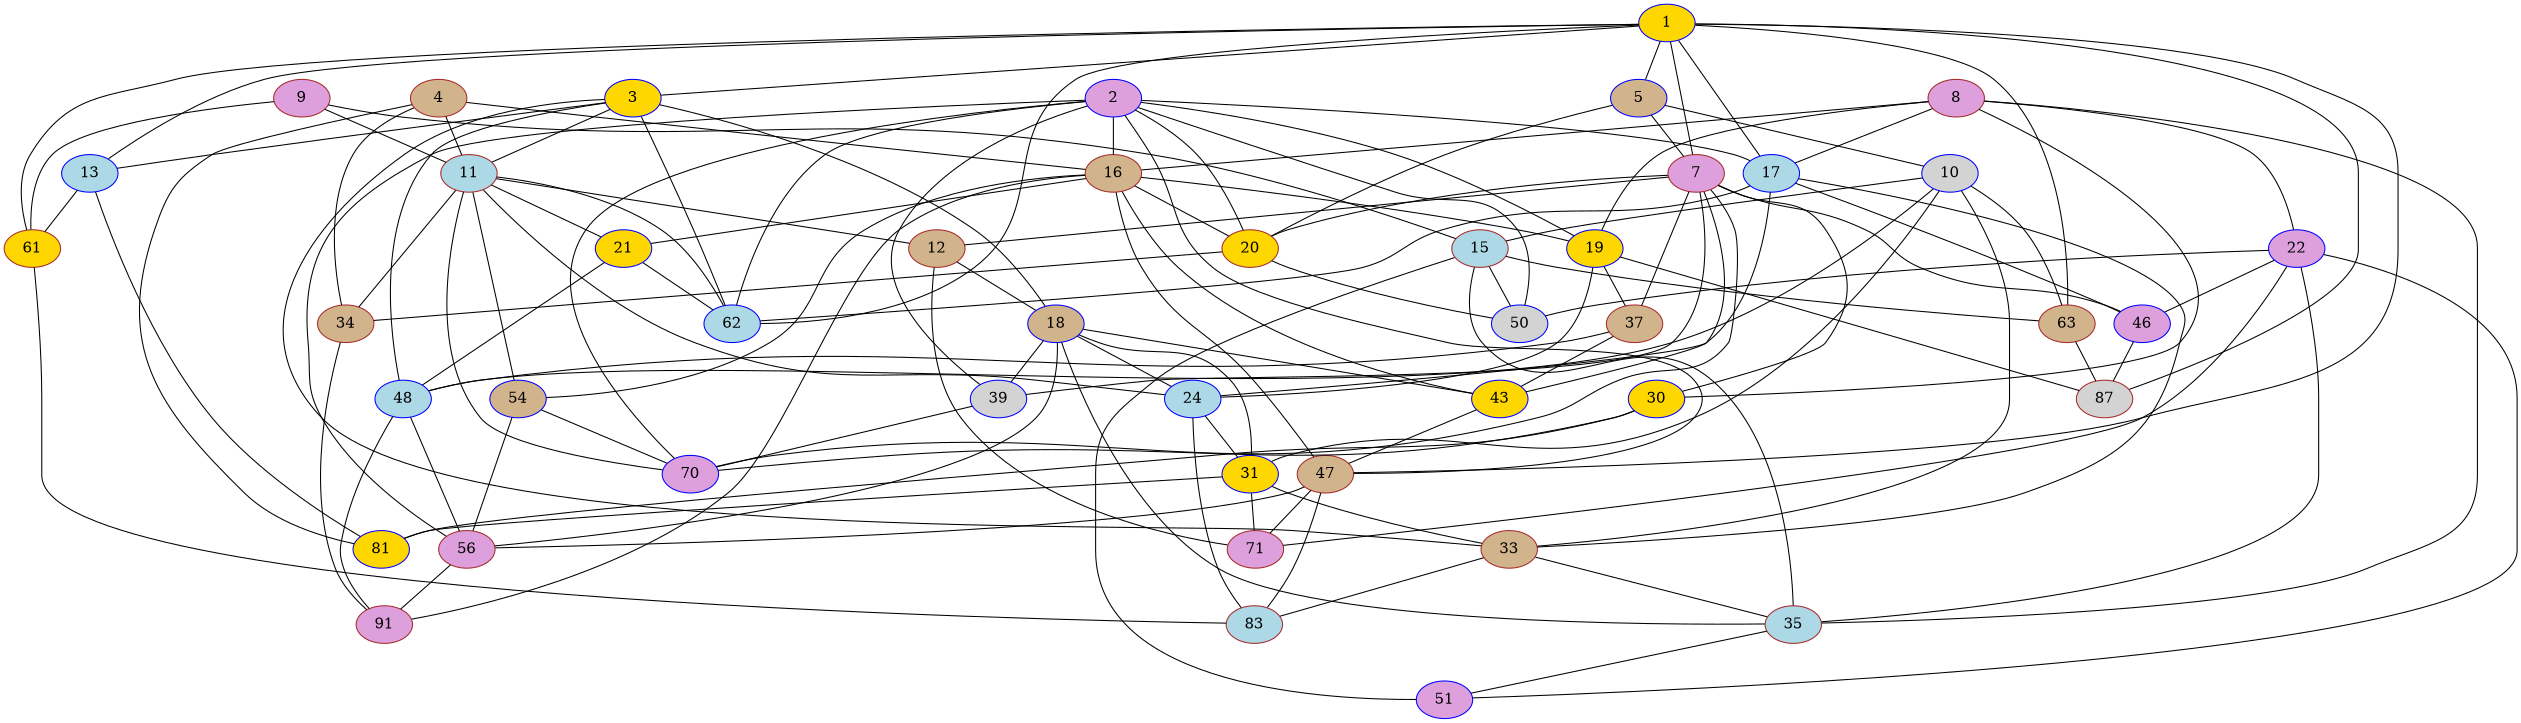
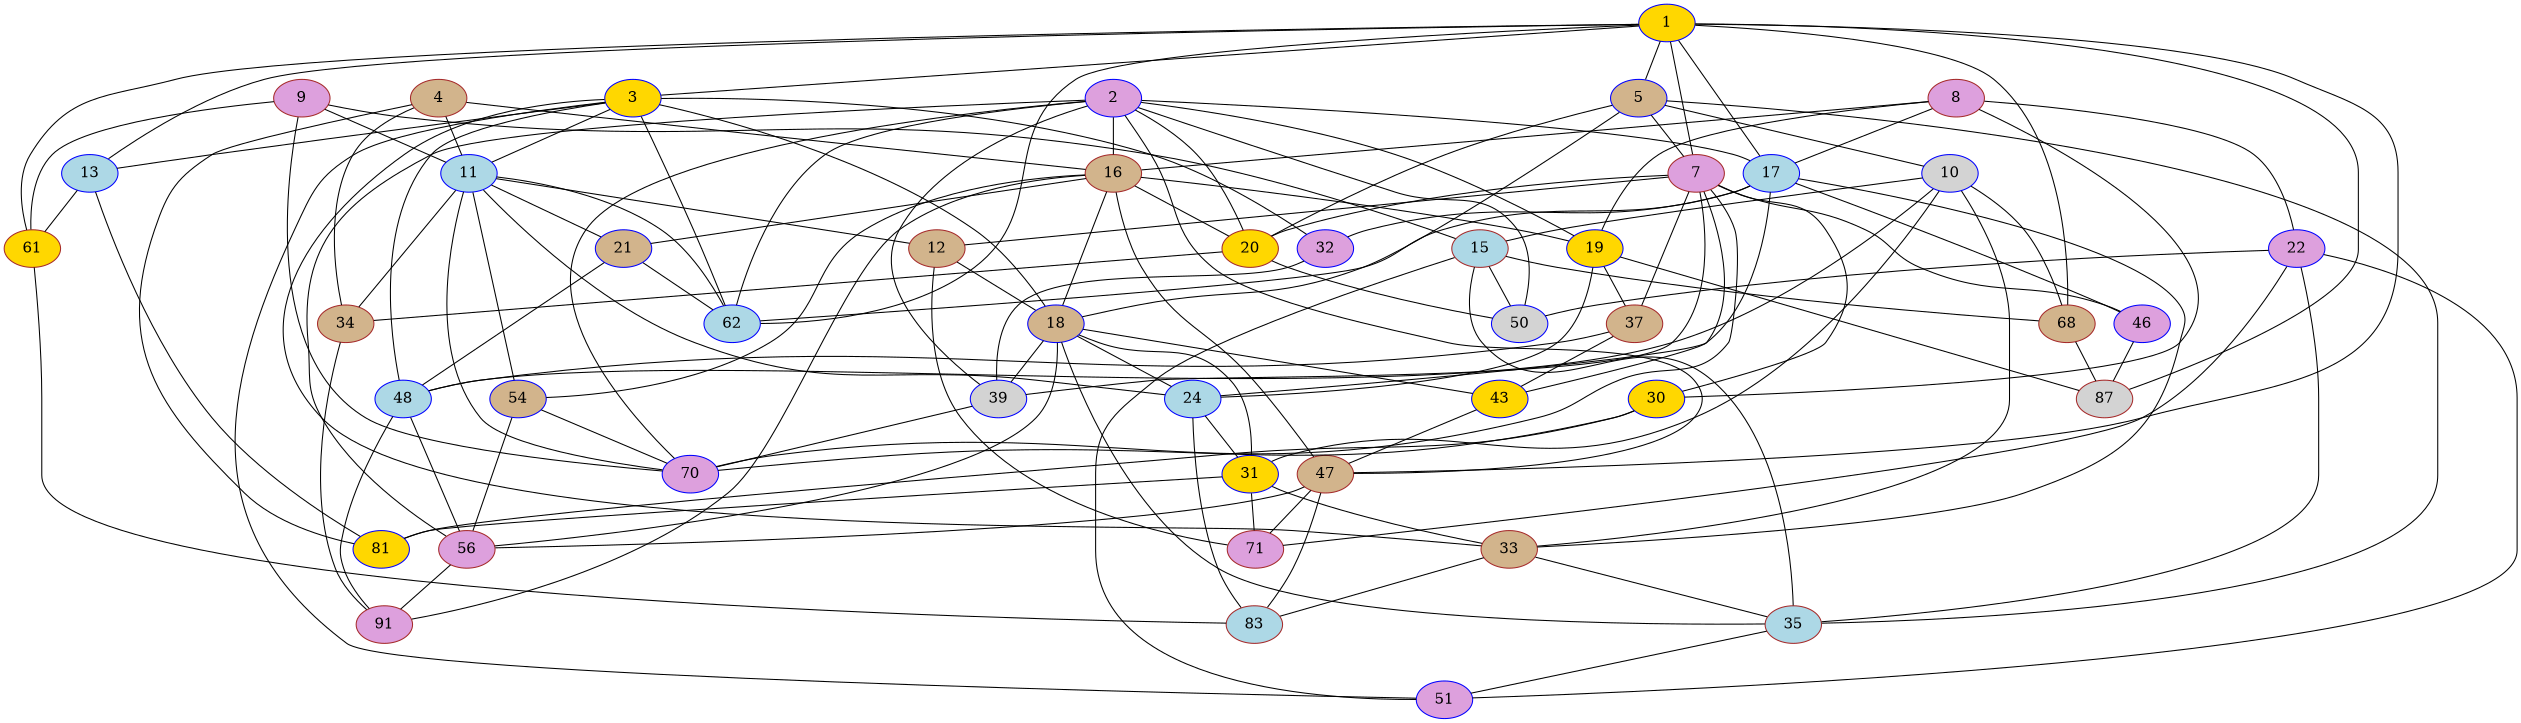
(469, 173) -> (469, 173)
(624, 249) -> (624, 249)
none -> (1325, 249)
none -> (1300, 286)
(2219, 286) -> none
(2067, 324) -> (2067, 324)
(1274, 330) -> (1085, 248)
none -> (357, 410)
(2477, 448) -> (2433, 313)
none -> (473, 662)
